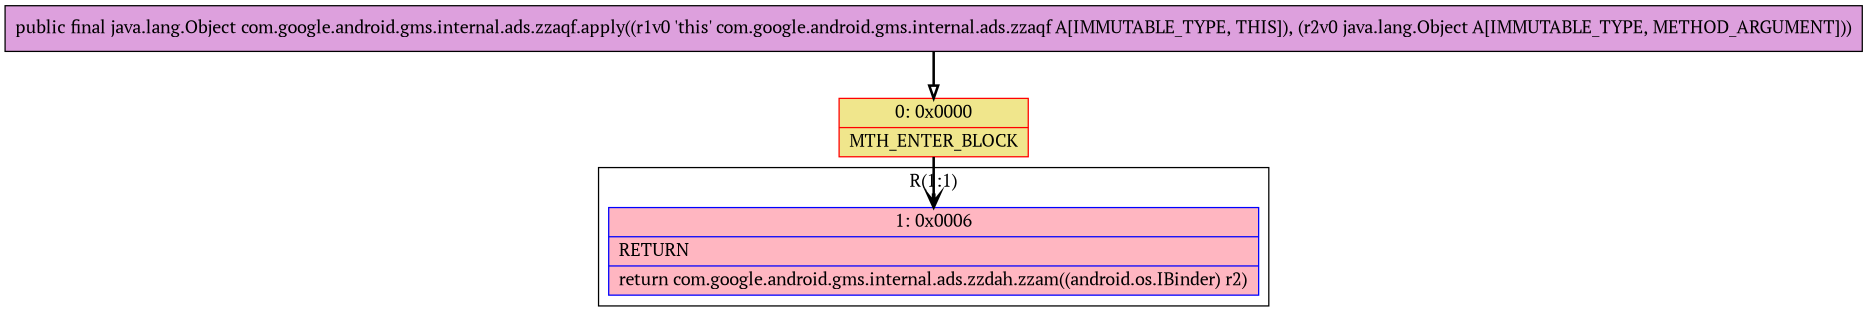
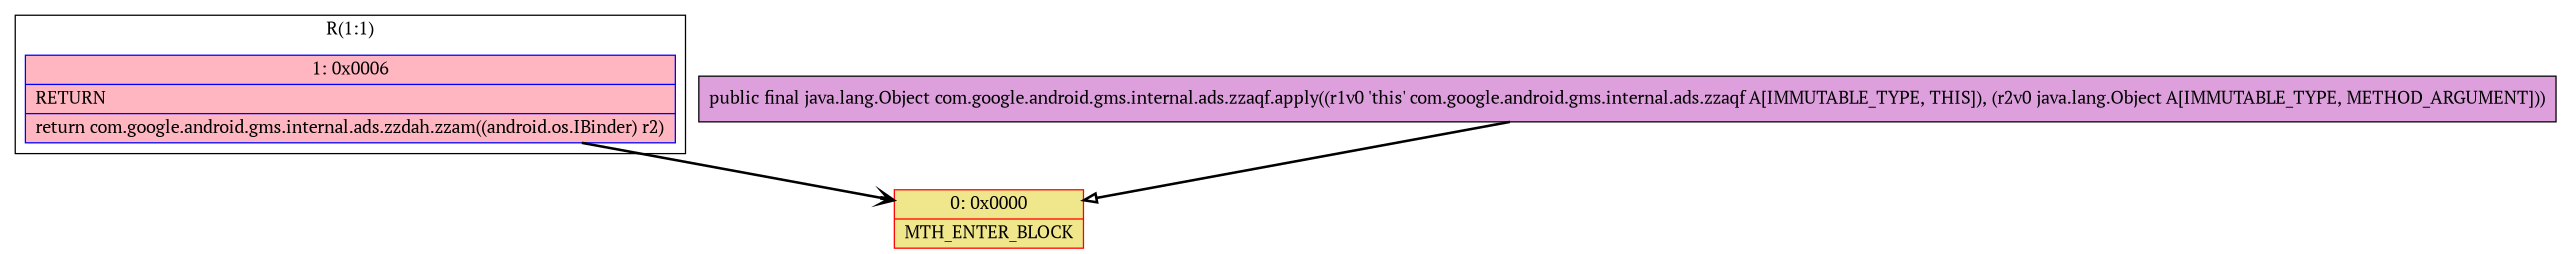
(934, 176) -> (731, 170)
